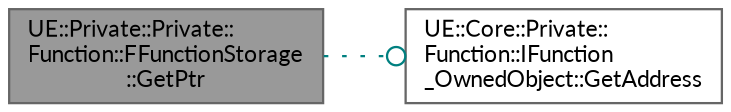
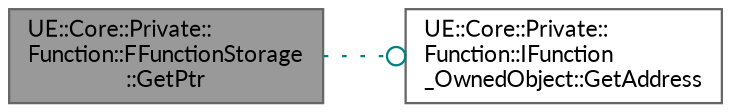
(166, 56) -> (166, 56)
